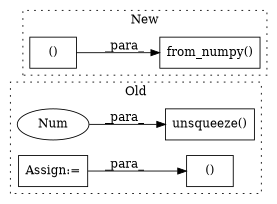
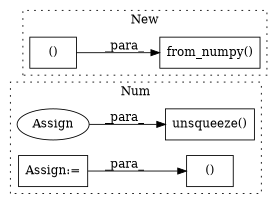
(136, 92) -> (136, 92)
(53, 124) -> (53, 124)
